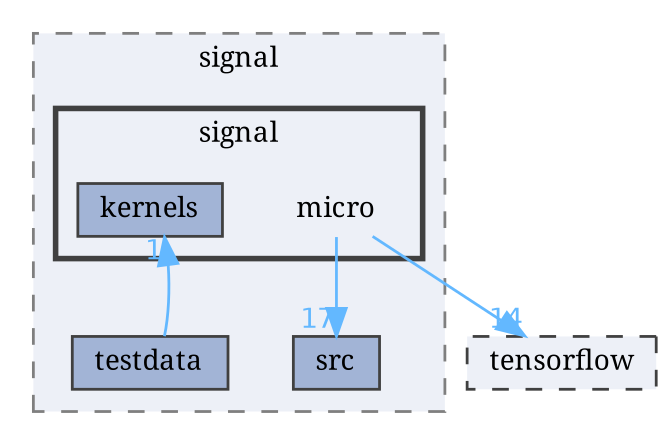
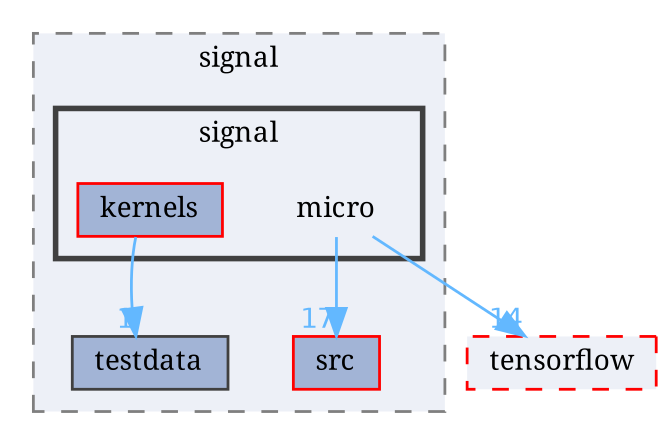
(150, 210) -> (150, 210)
(169, 301) -> (132, 276)
(336, 363) -> (336, 363)
(562, 363) -> (562, 363)
